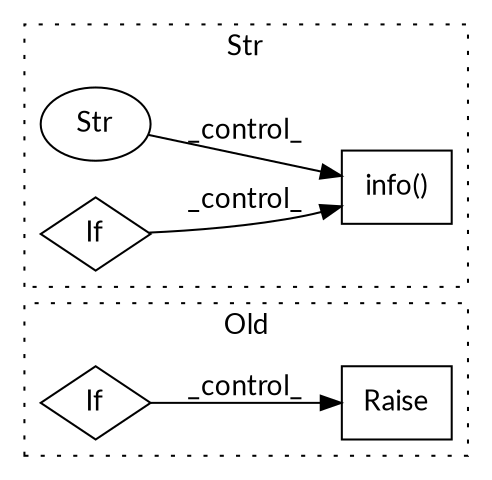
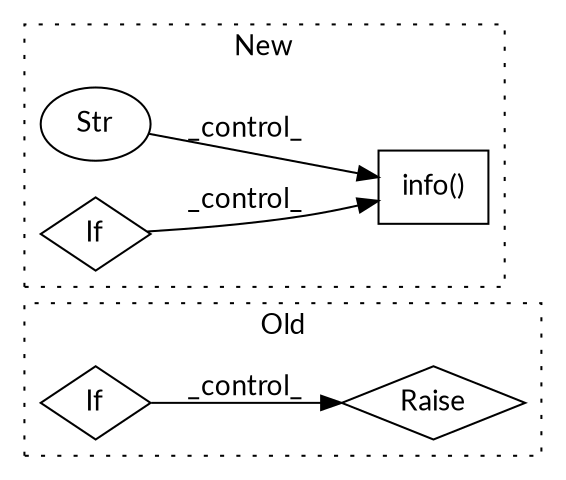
(246, 48) -> (265, 48)
(397, 403) -> (433, 403)
